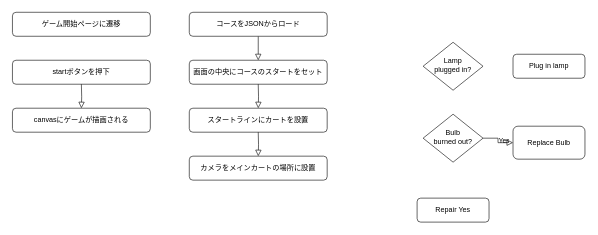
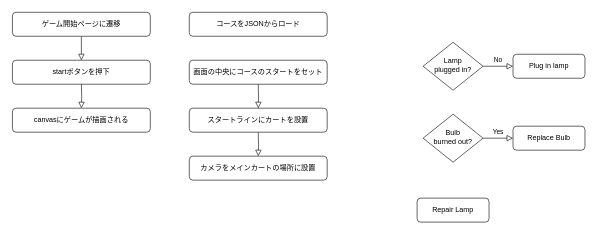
none -> (81, 45)
(258, 45) -> none
none -> (495, 66)
(549, 143) -> (549, 138)
(453, 210) -> (453, 210)
